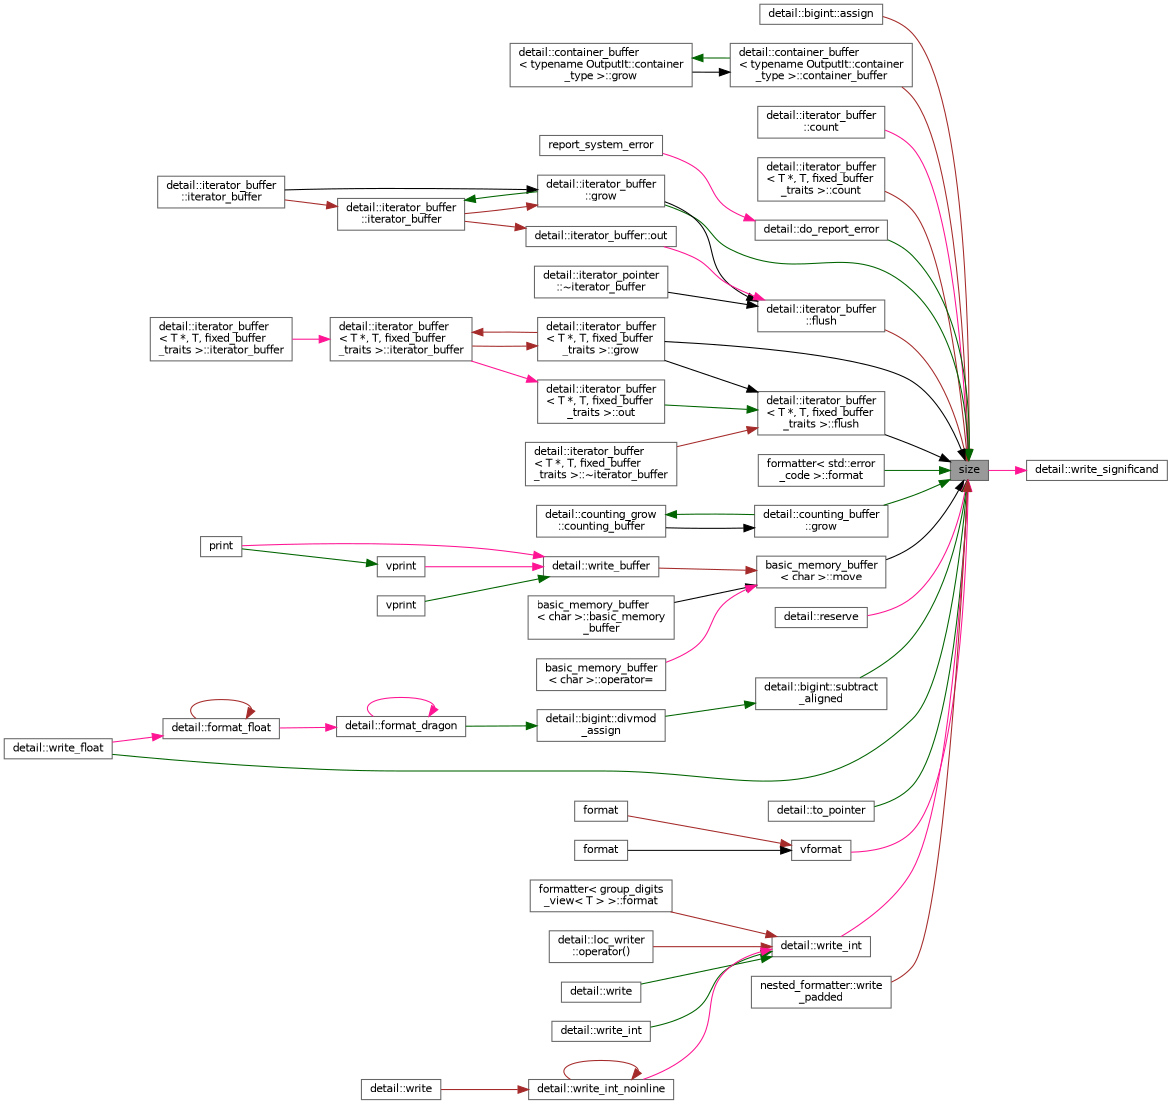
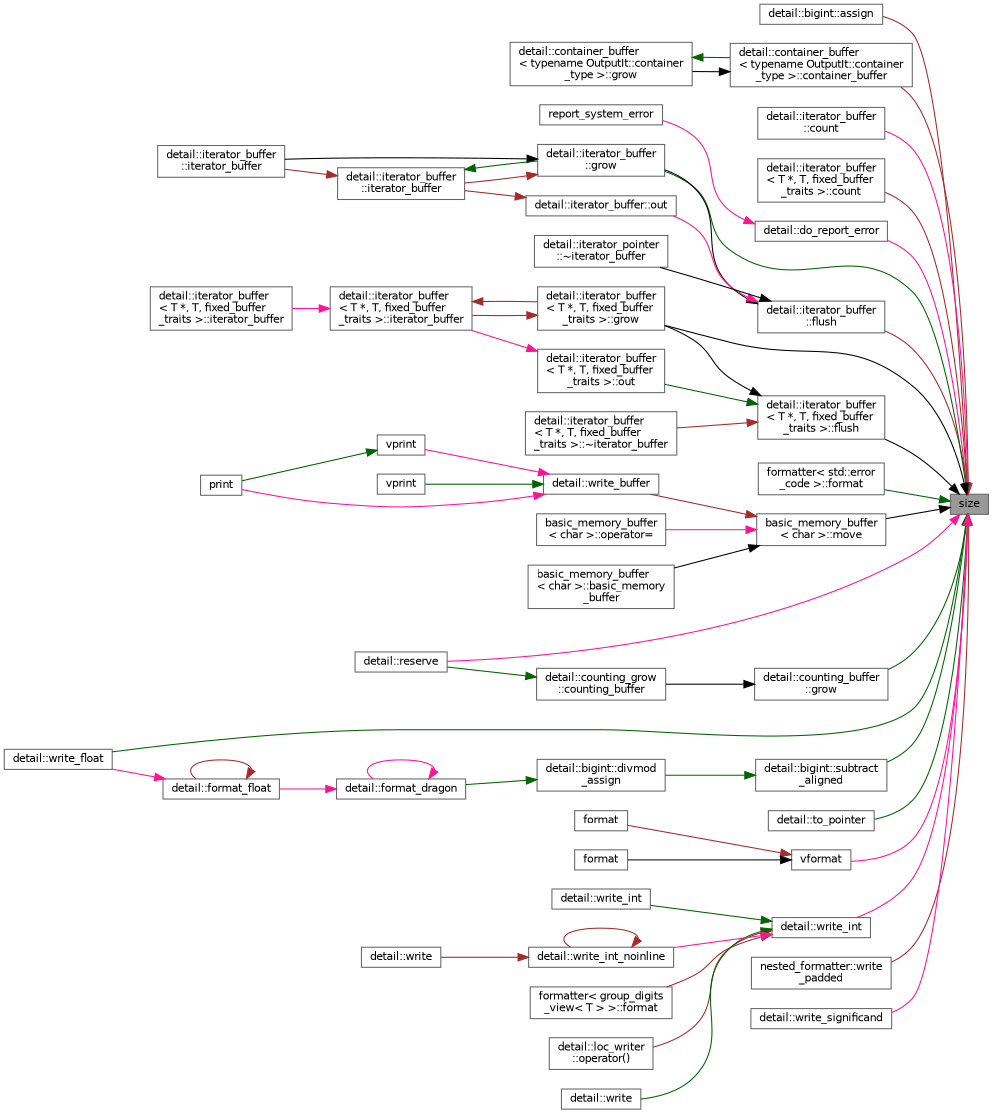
(933, 284) -> (945, 346)
(1002, 470) -> (951, 776)
(716, 514) -> (486, 671)
